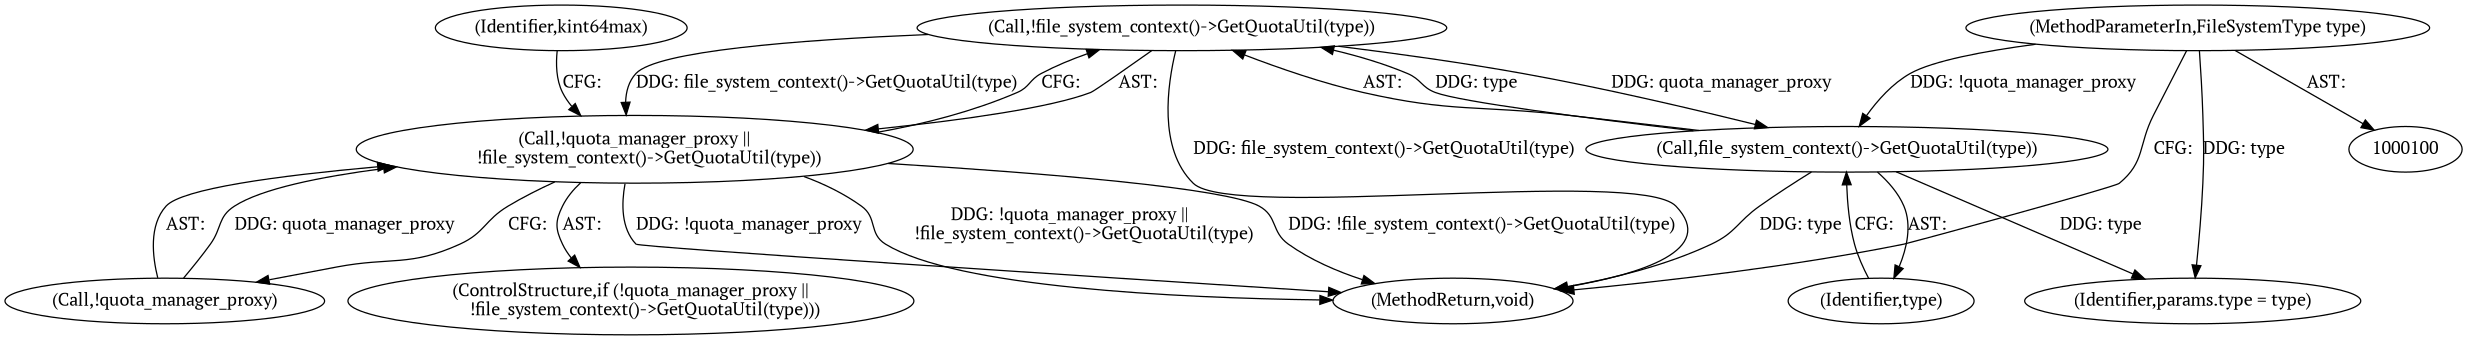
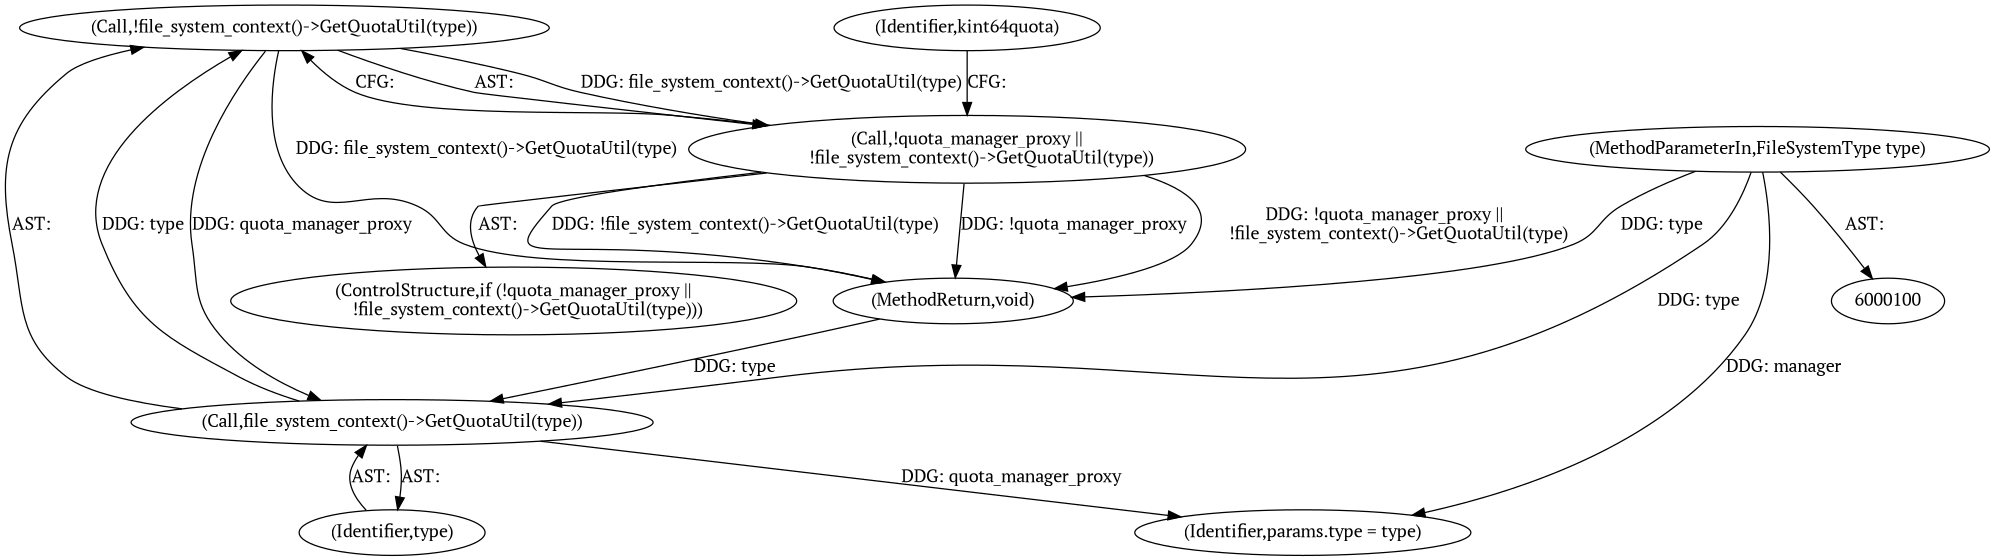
(561, 28) -> (967, 28)
(2023, 83) -> (1699, 301)
(2176, 149) -> (1662, 225)
(2244, 149) -> (1783, 367)
(2406, 149) -> (1888, 301)
(1877, 225) -> (374, 478)
(2101, 225) -> (1011, 478)
(1699, 249) -> (691, 360)
(165, 301) -> none
